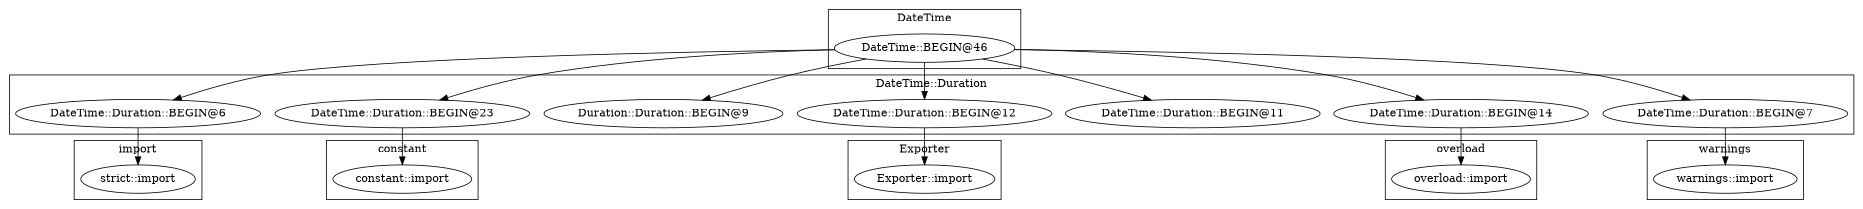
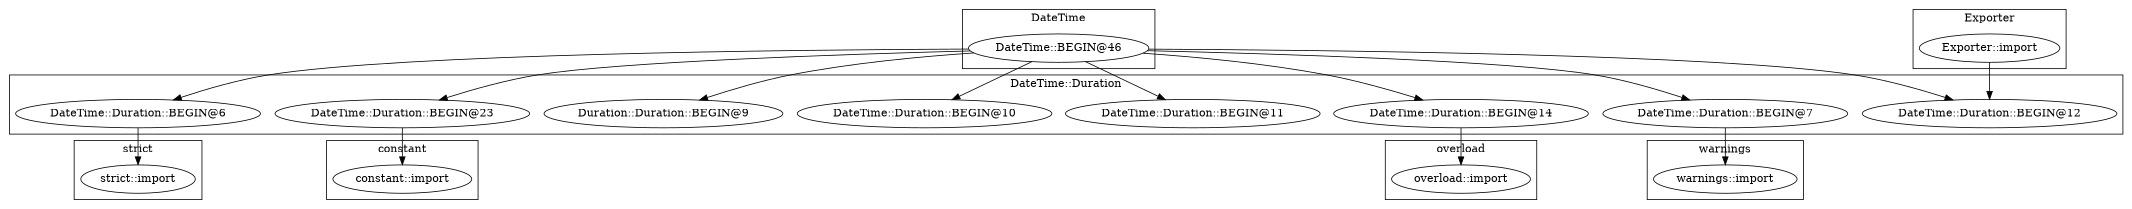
none -> (925, 114)
(925, 145) -> (1990, 80)
(138, 149) -> (138, 149)
